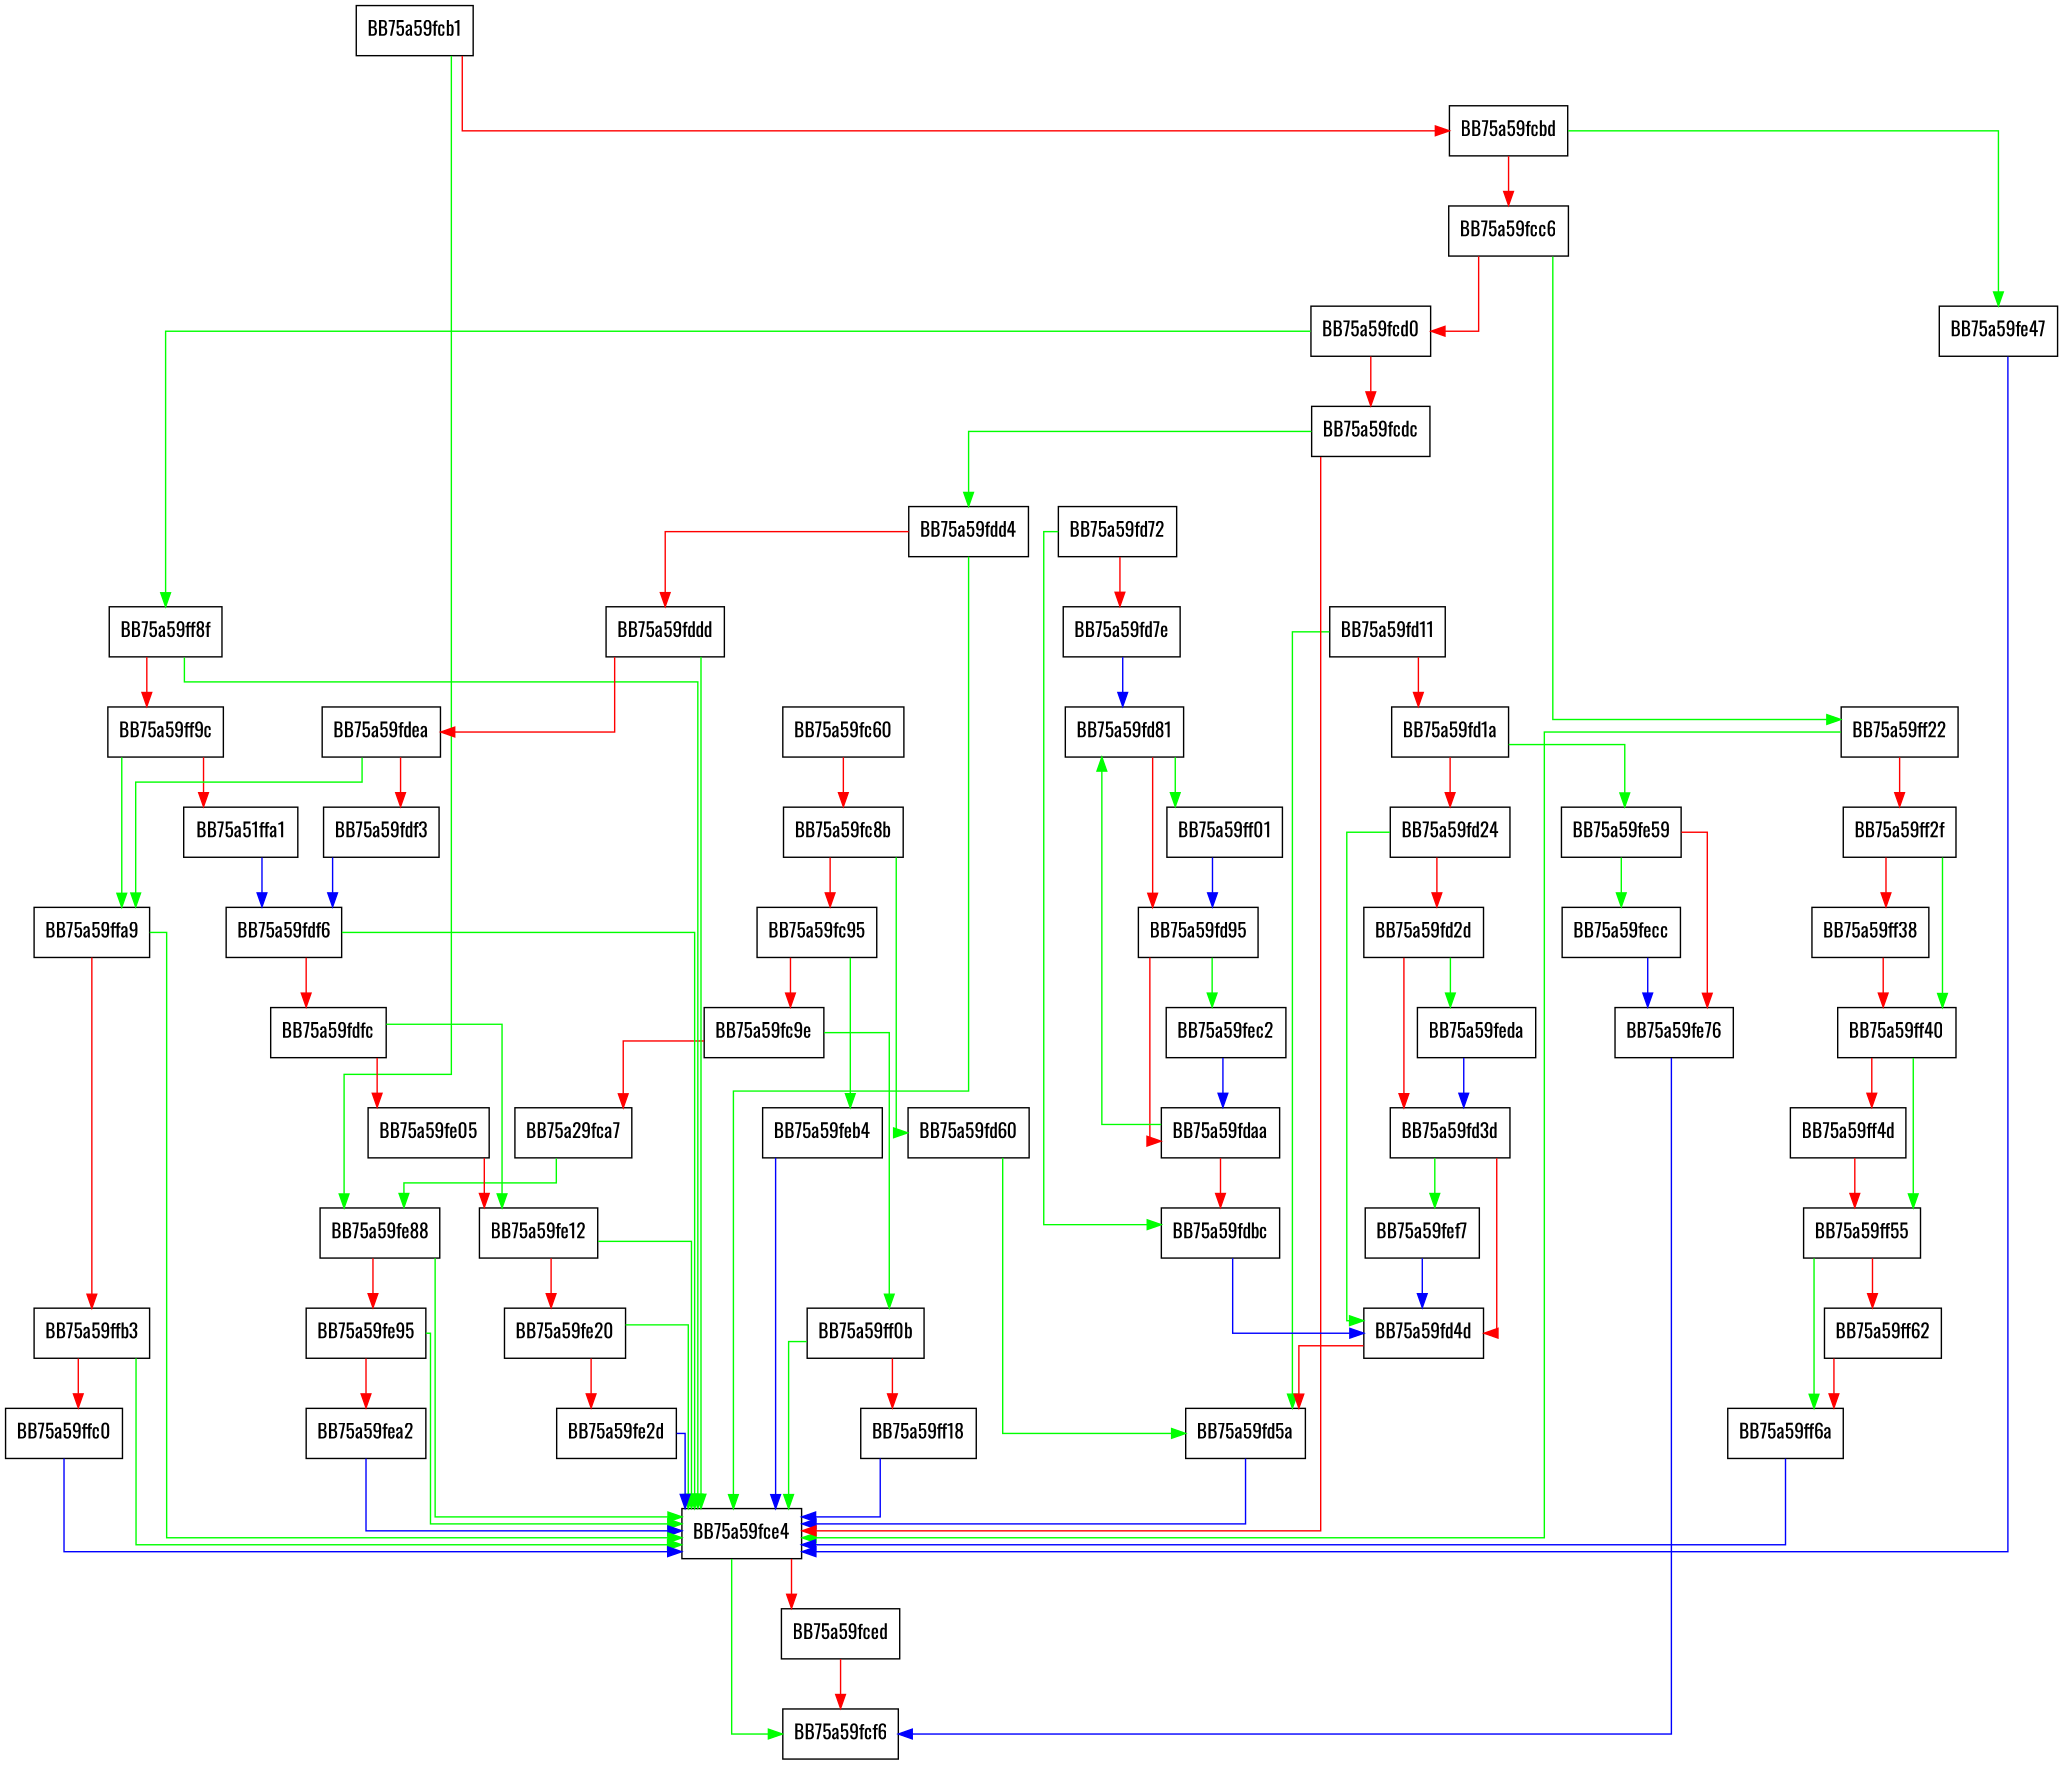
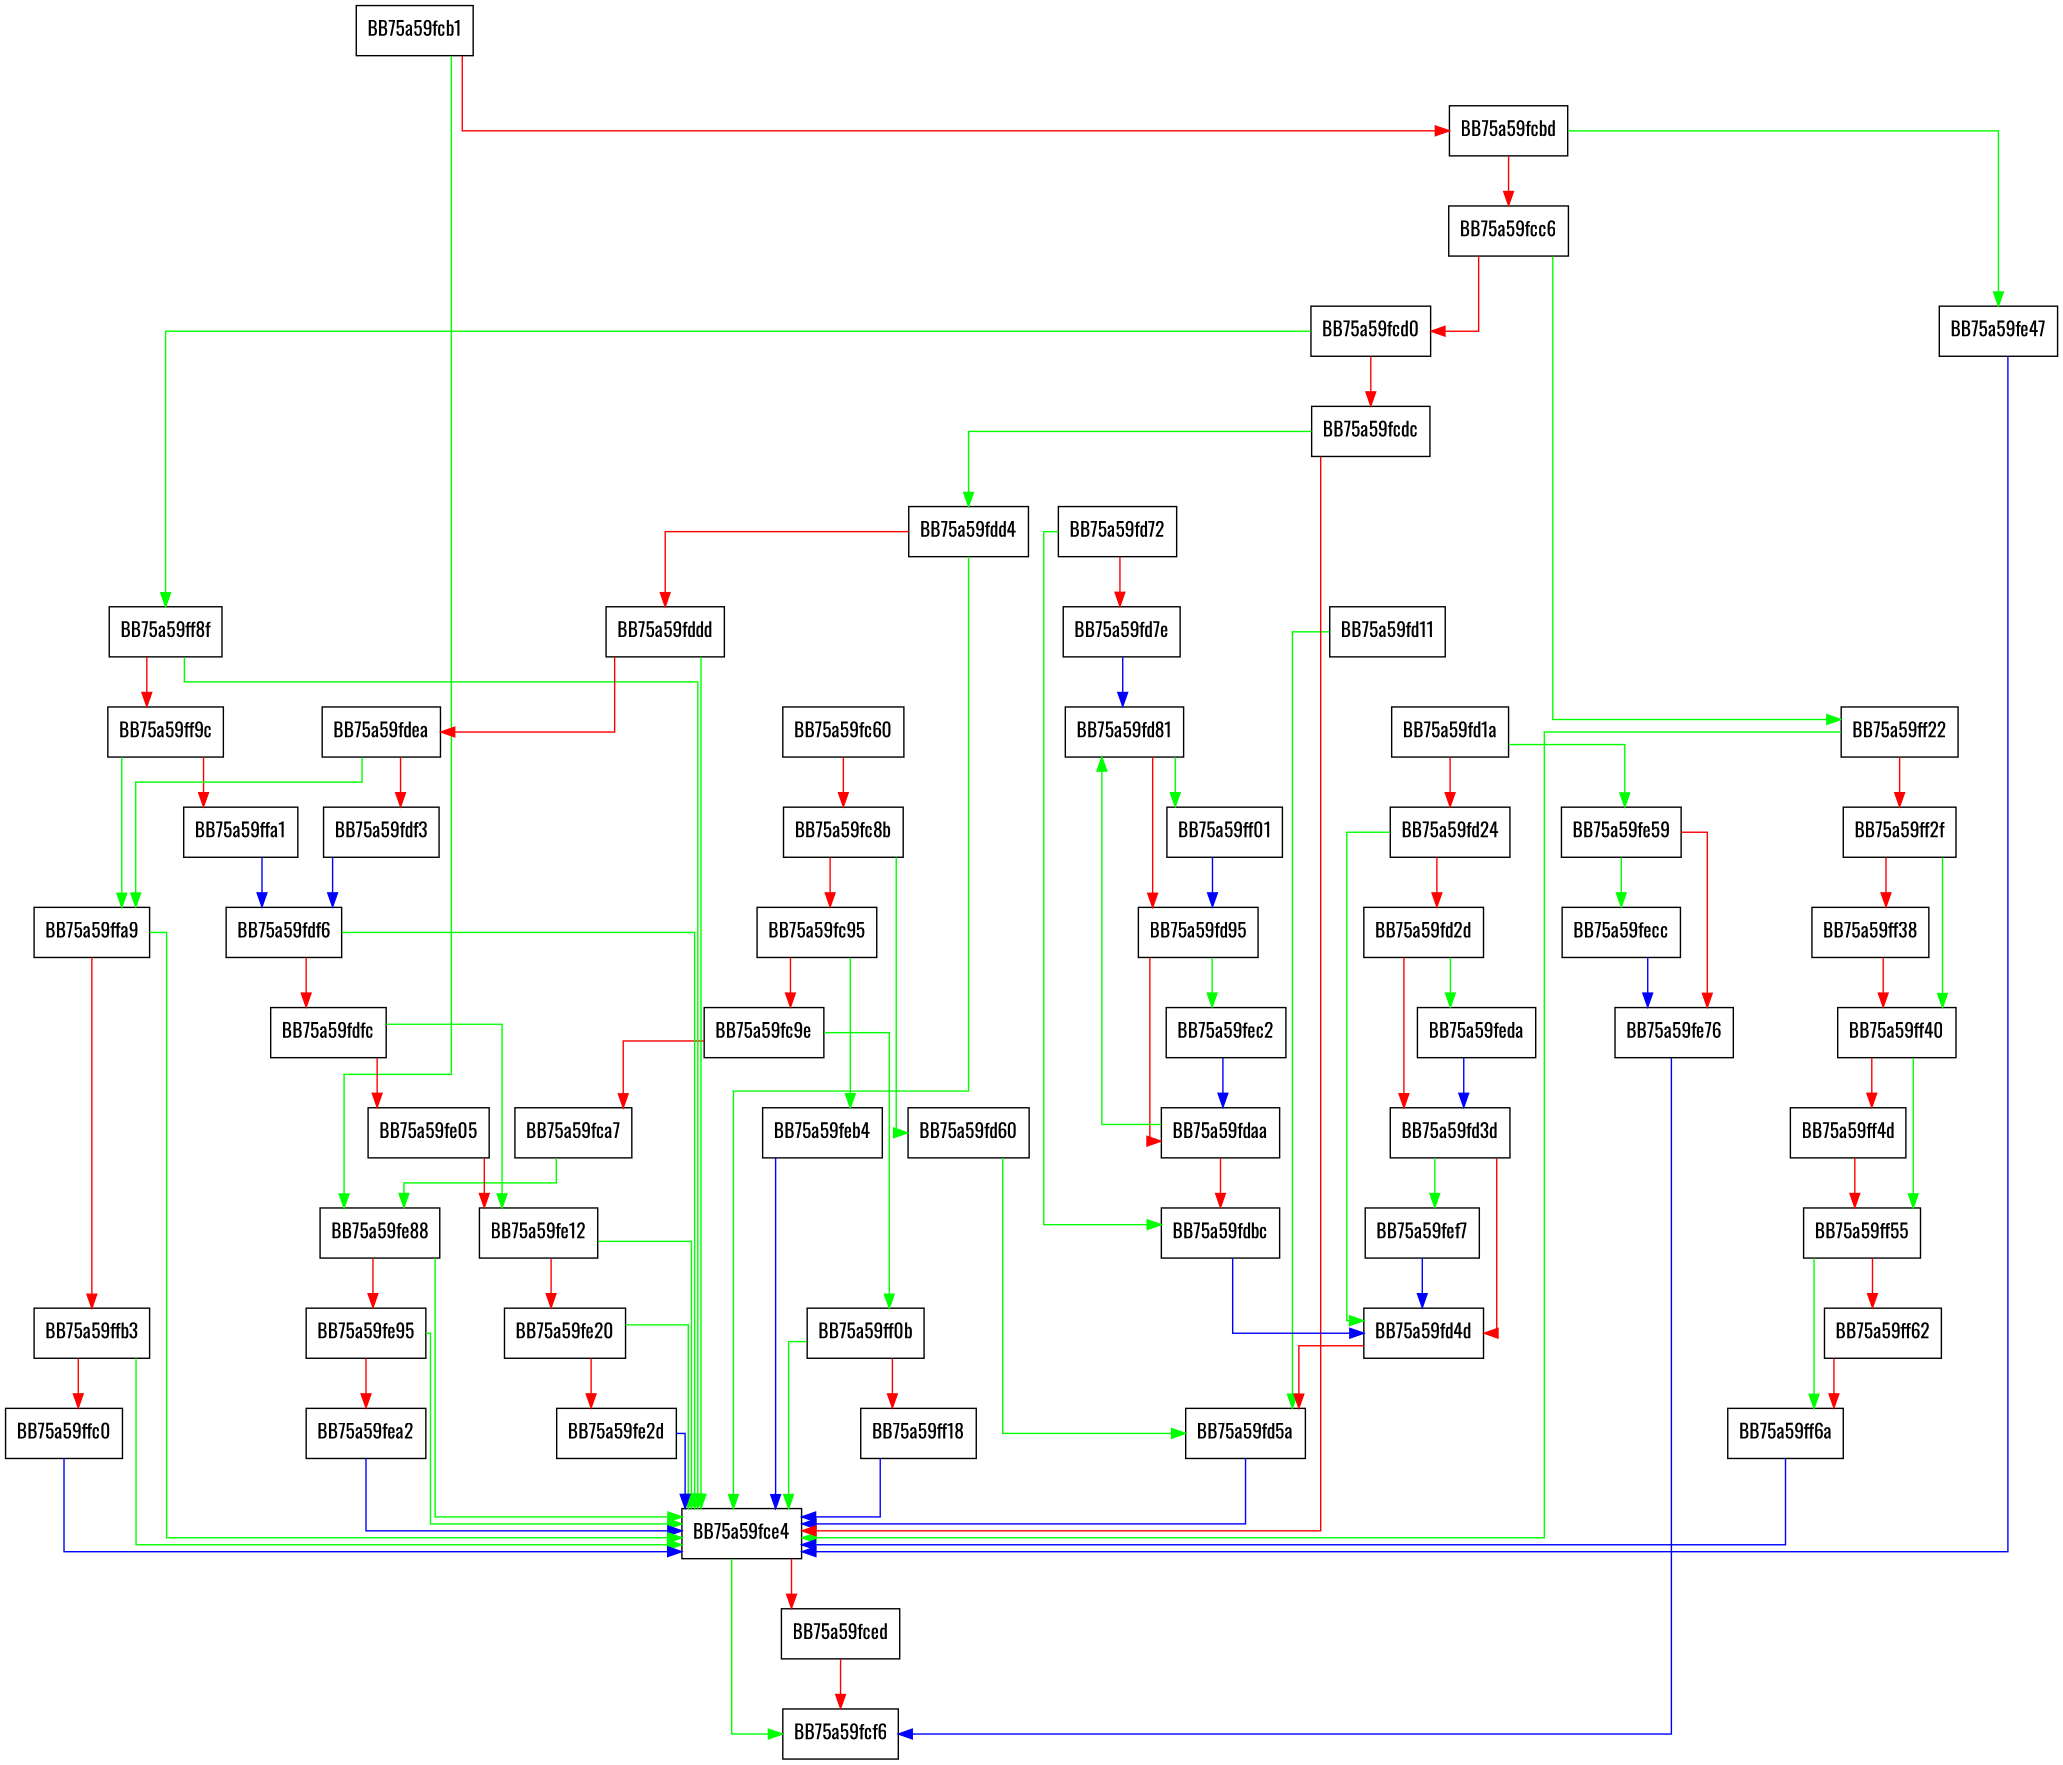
(1418, 675) -> none
(241, 832) -> (241, 832)
(573, 1133) -> (573, 1133)
